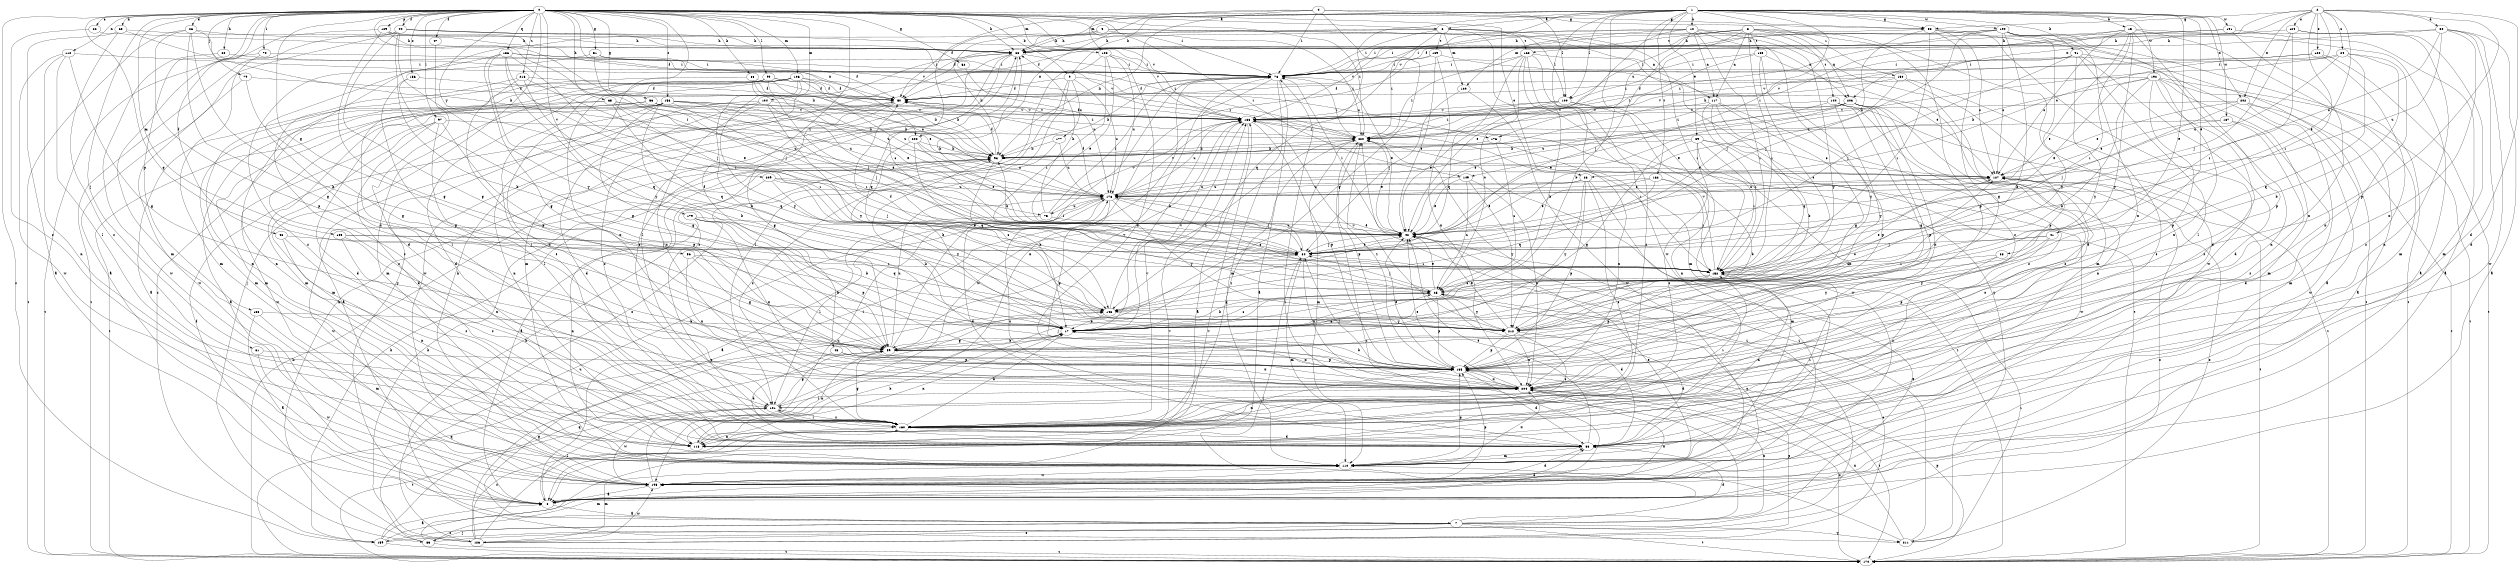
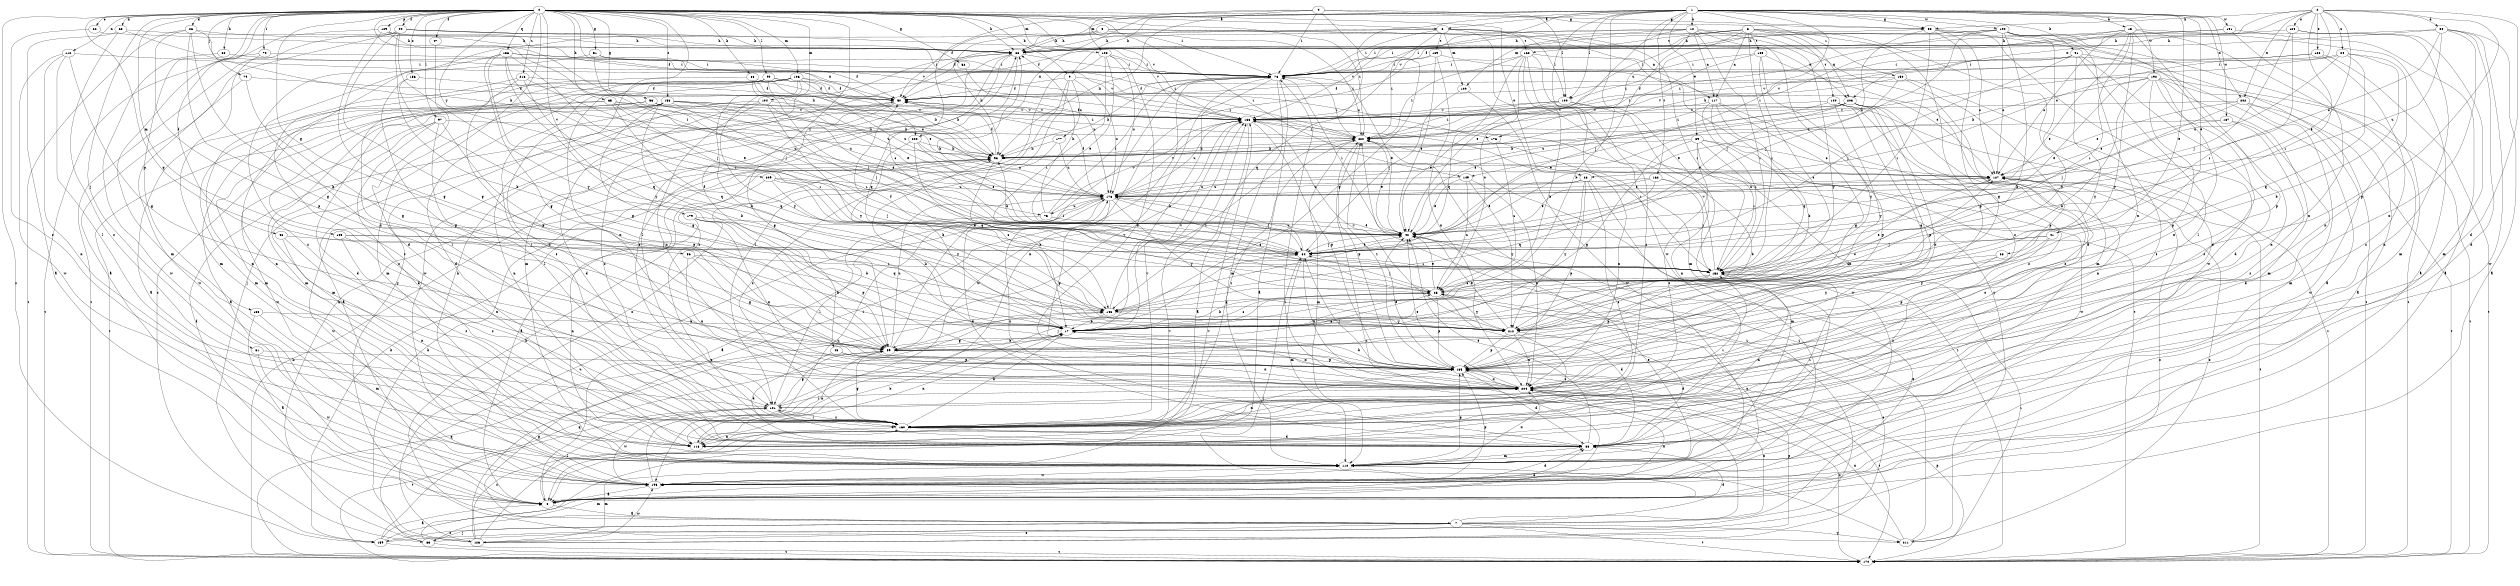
(2185, 20) -> (2185, 20)
